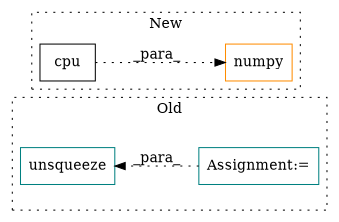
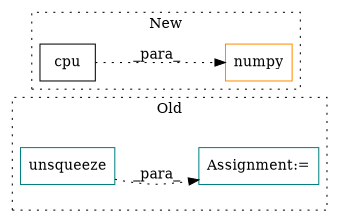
(162, 166) -> (152, 184)
